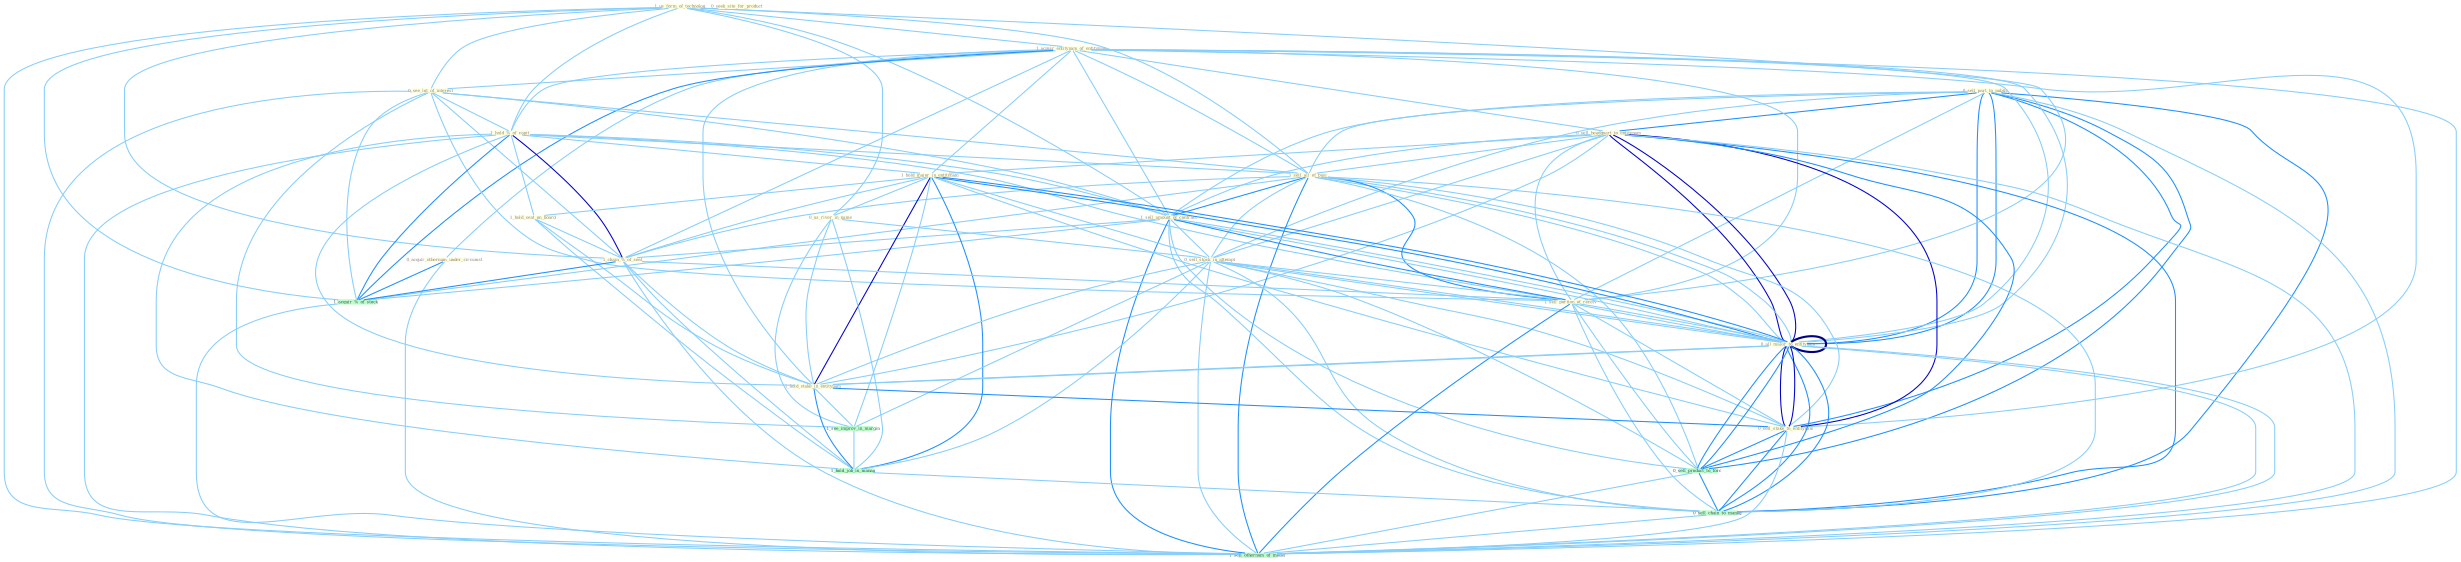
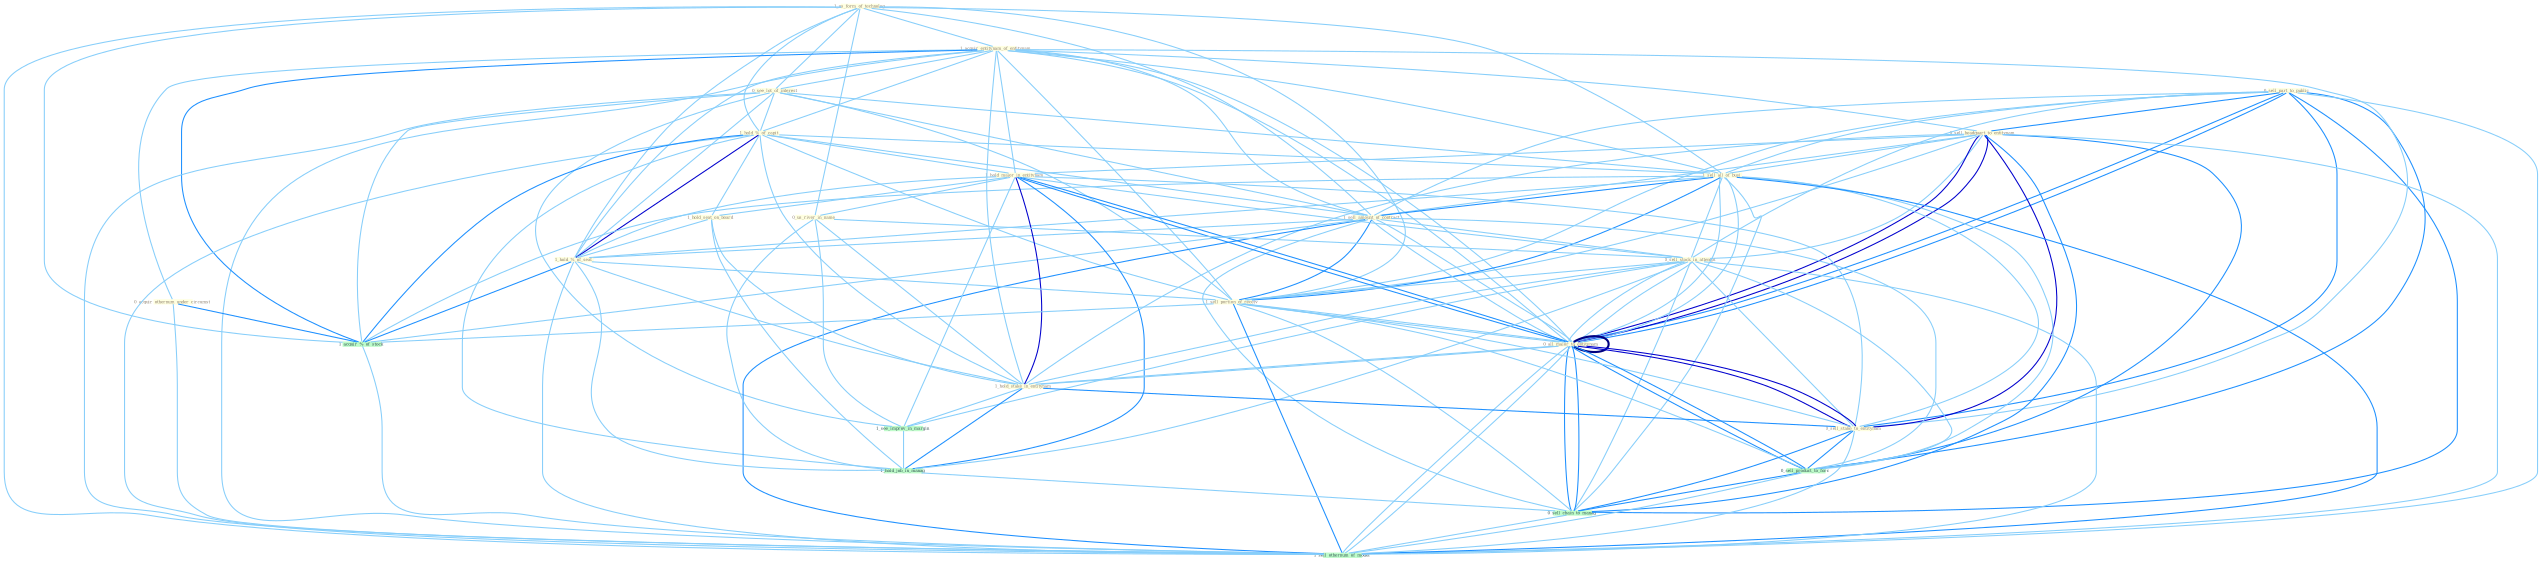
(738, 6) -> none
(623, 260) -> (574, 260)
none -> (797, 323)
